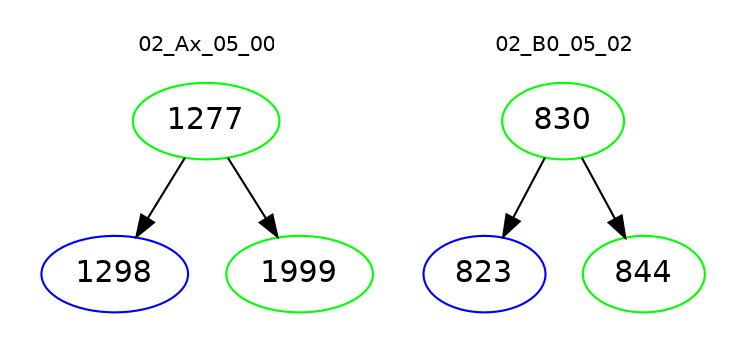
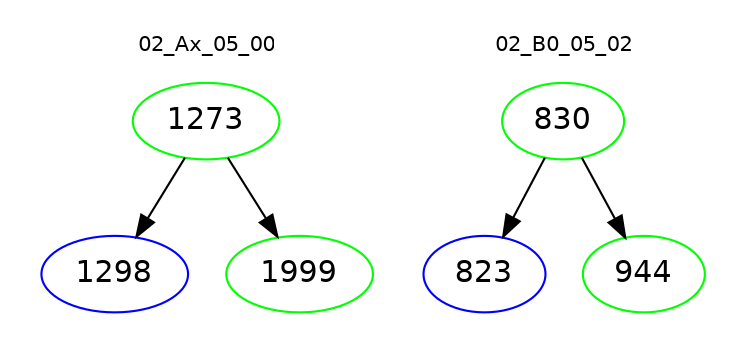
(206, 121) -> (206, 121)
(644, 274) -> (644, 274)
